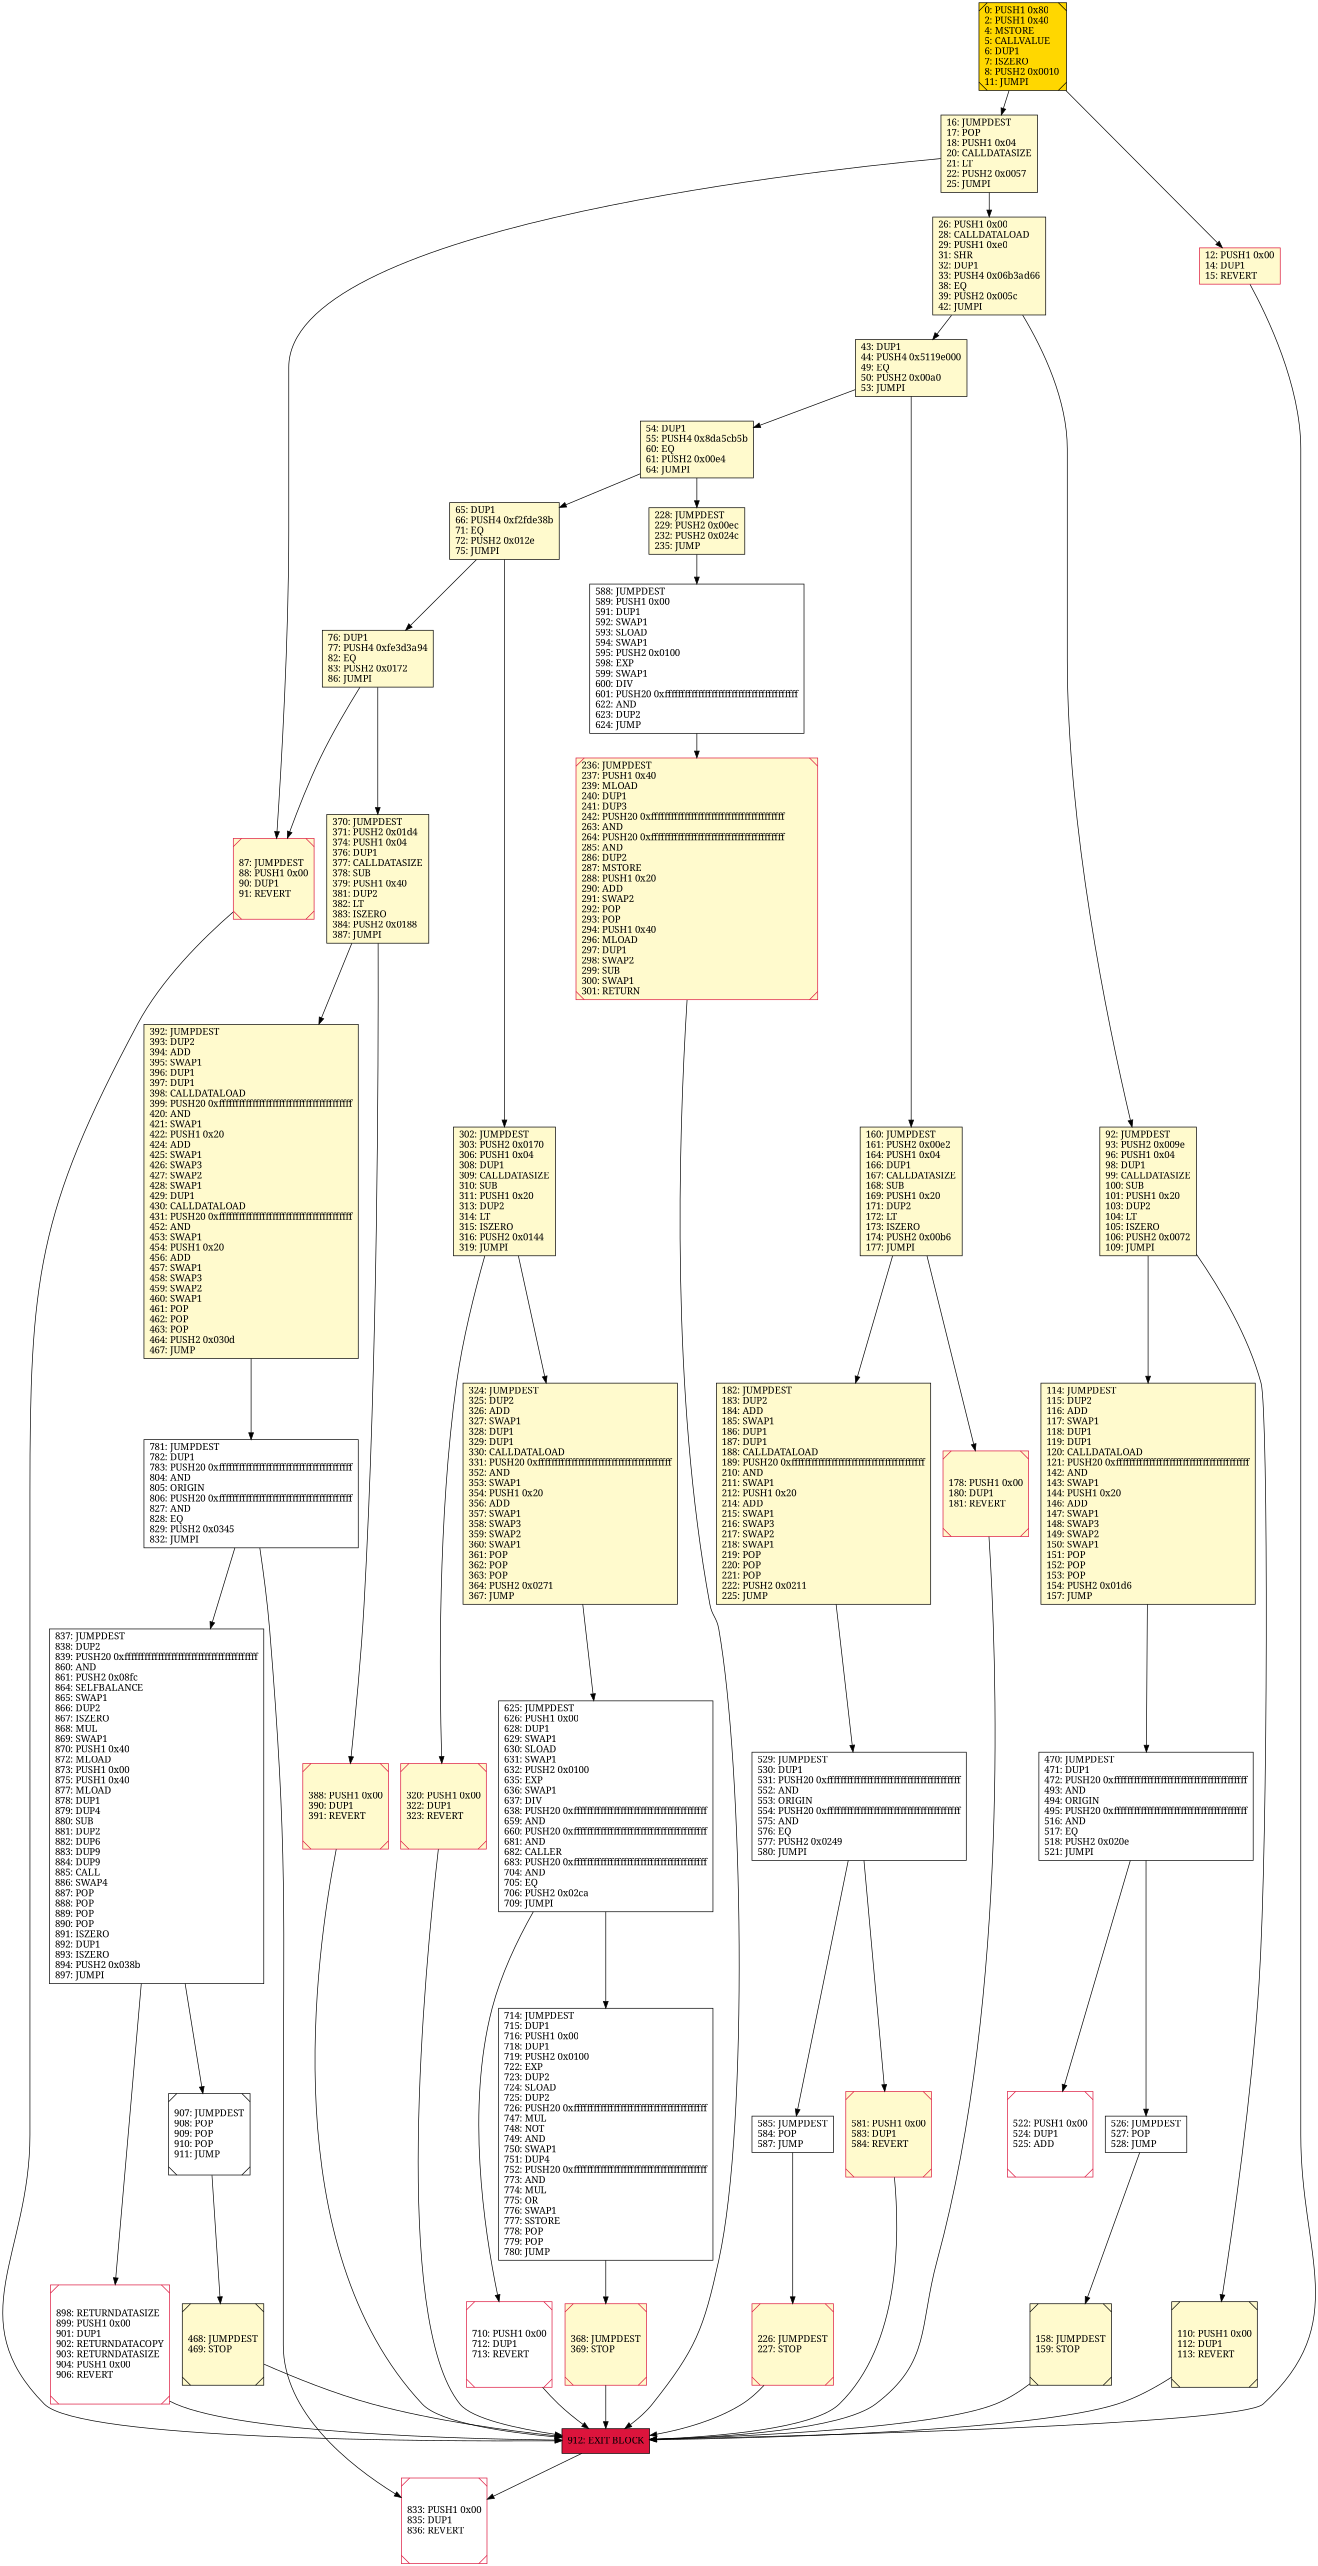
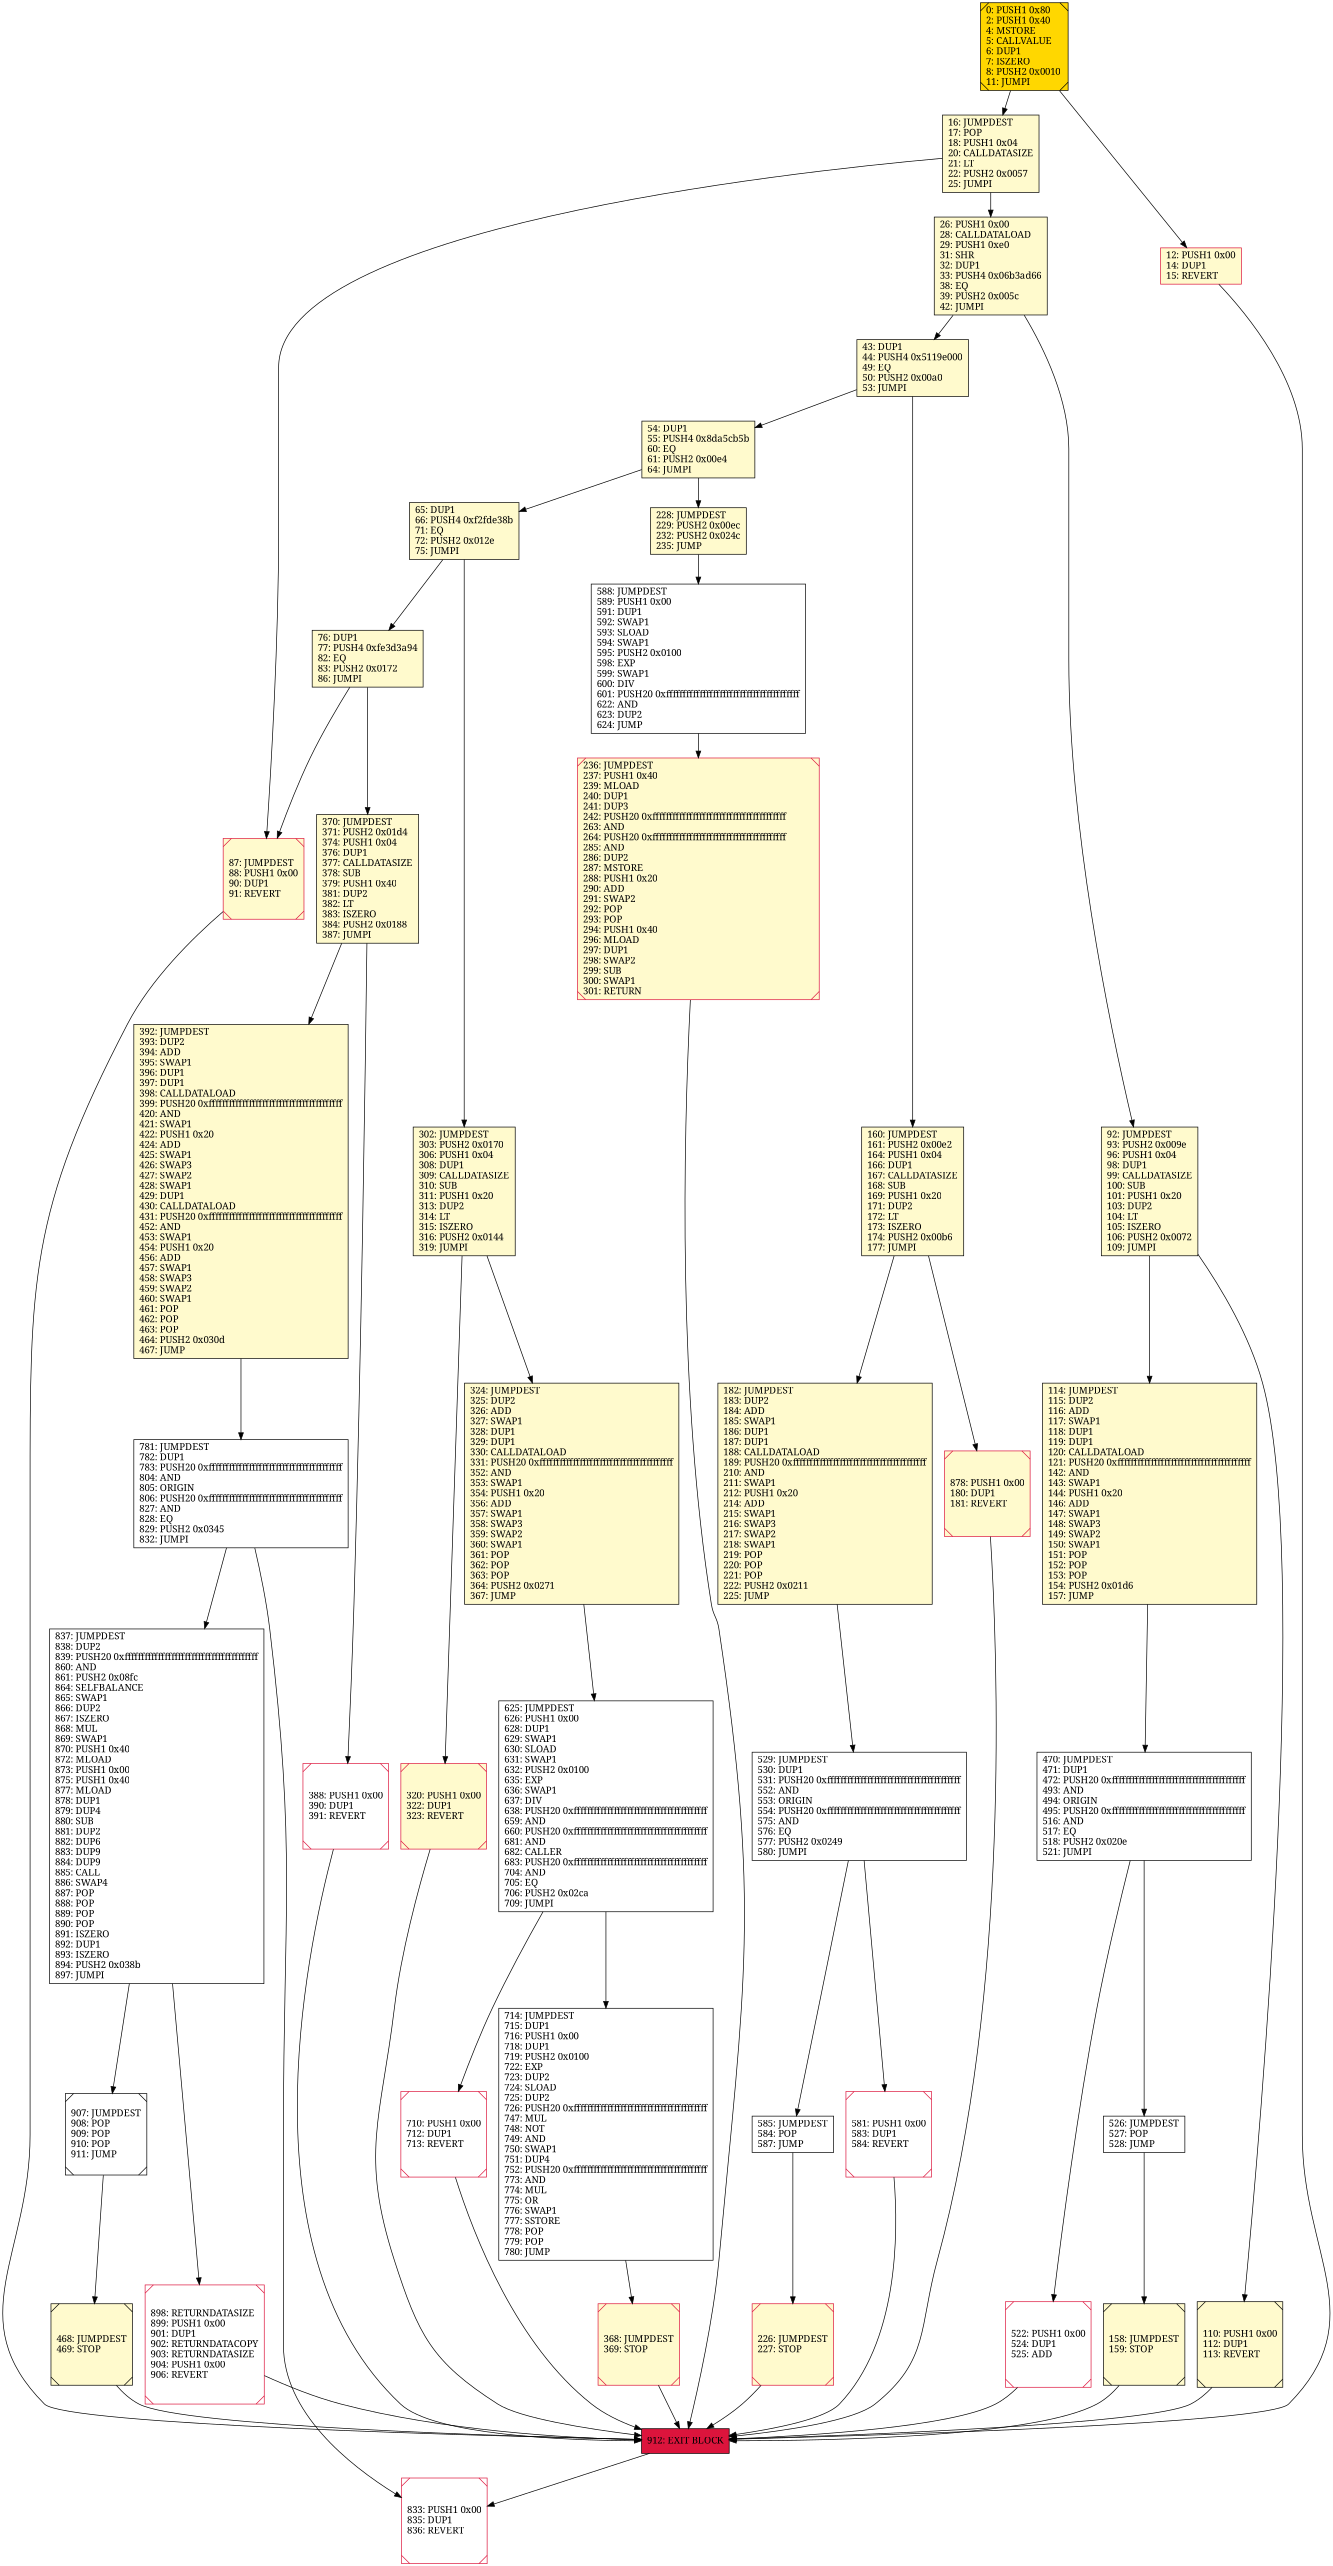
(986, 1494) -> (987, 1494)
(346, 1806) -> (346, 1806)
(889, 2134) -> (889, 2134)
none -> (881, 2428)
